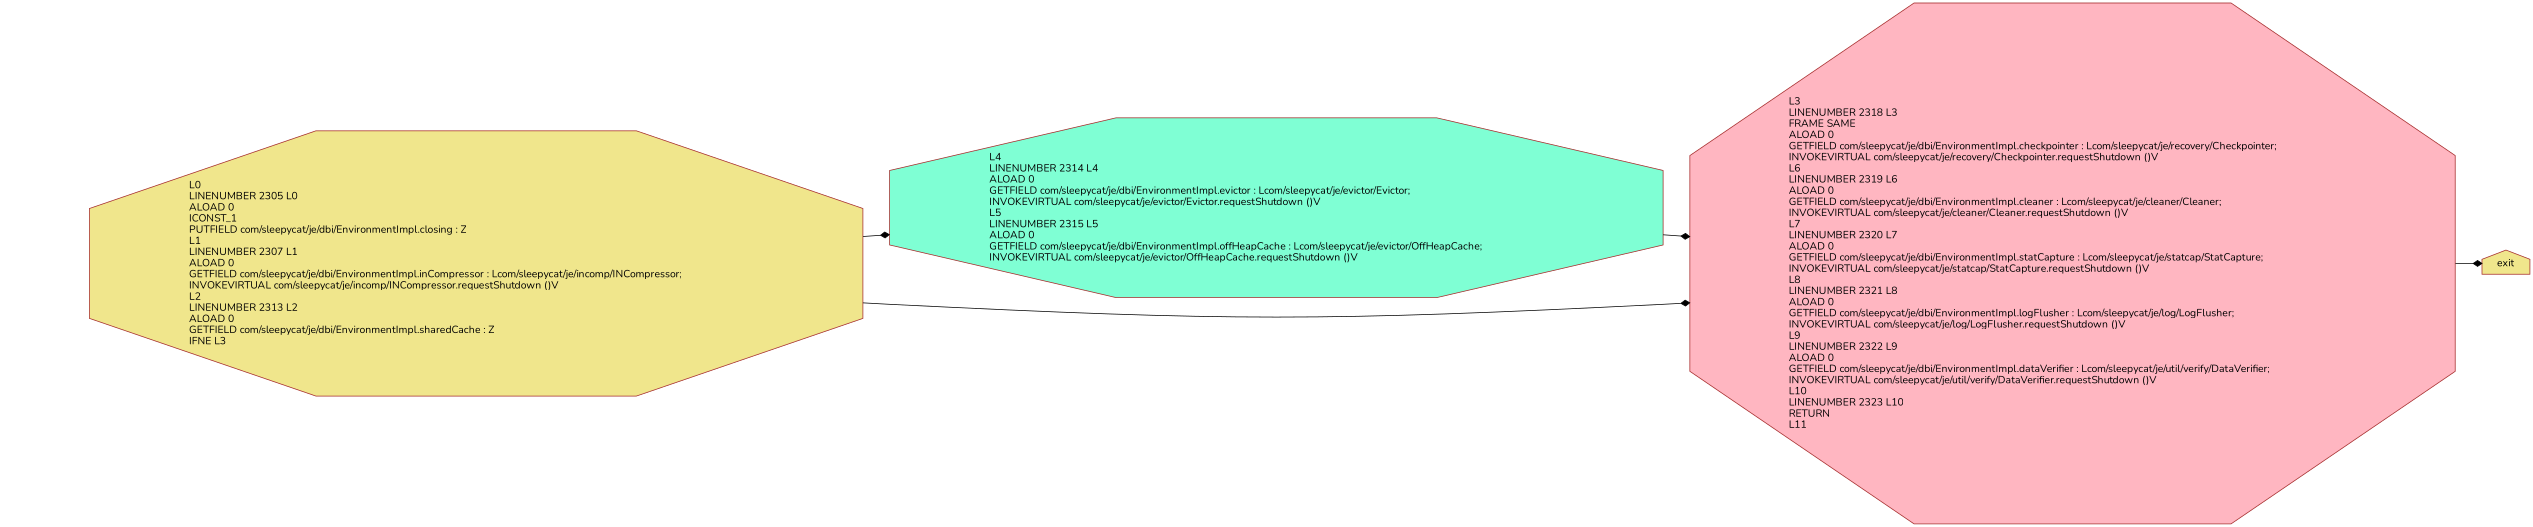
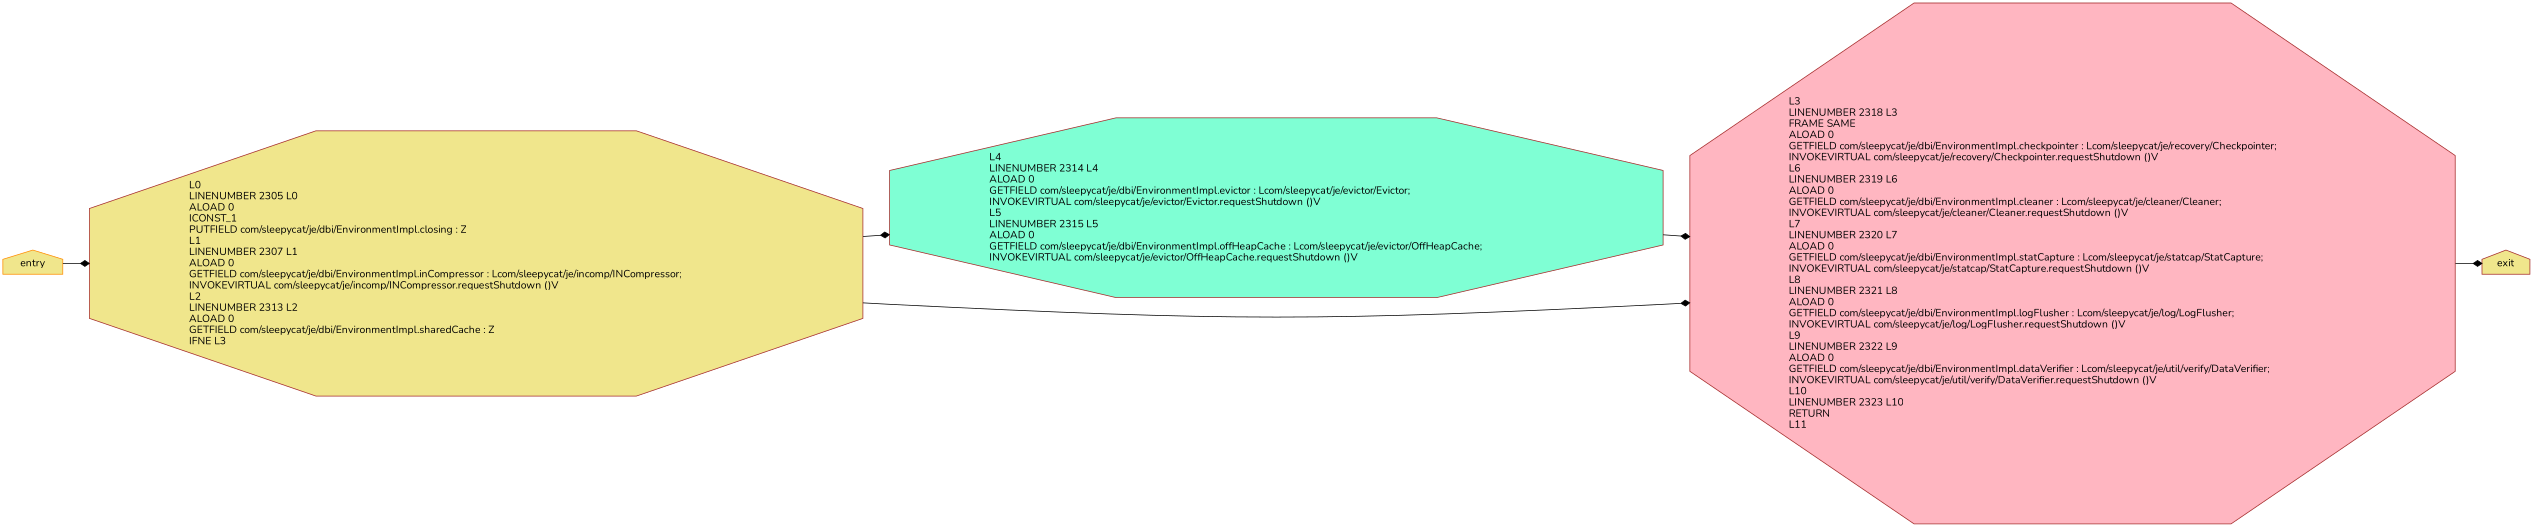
none -> (33, 263)
